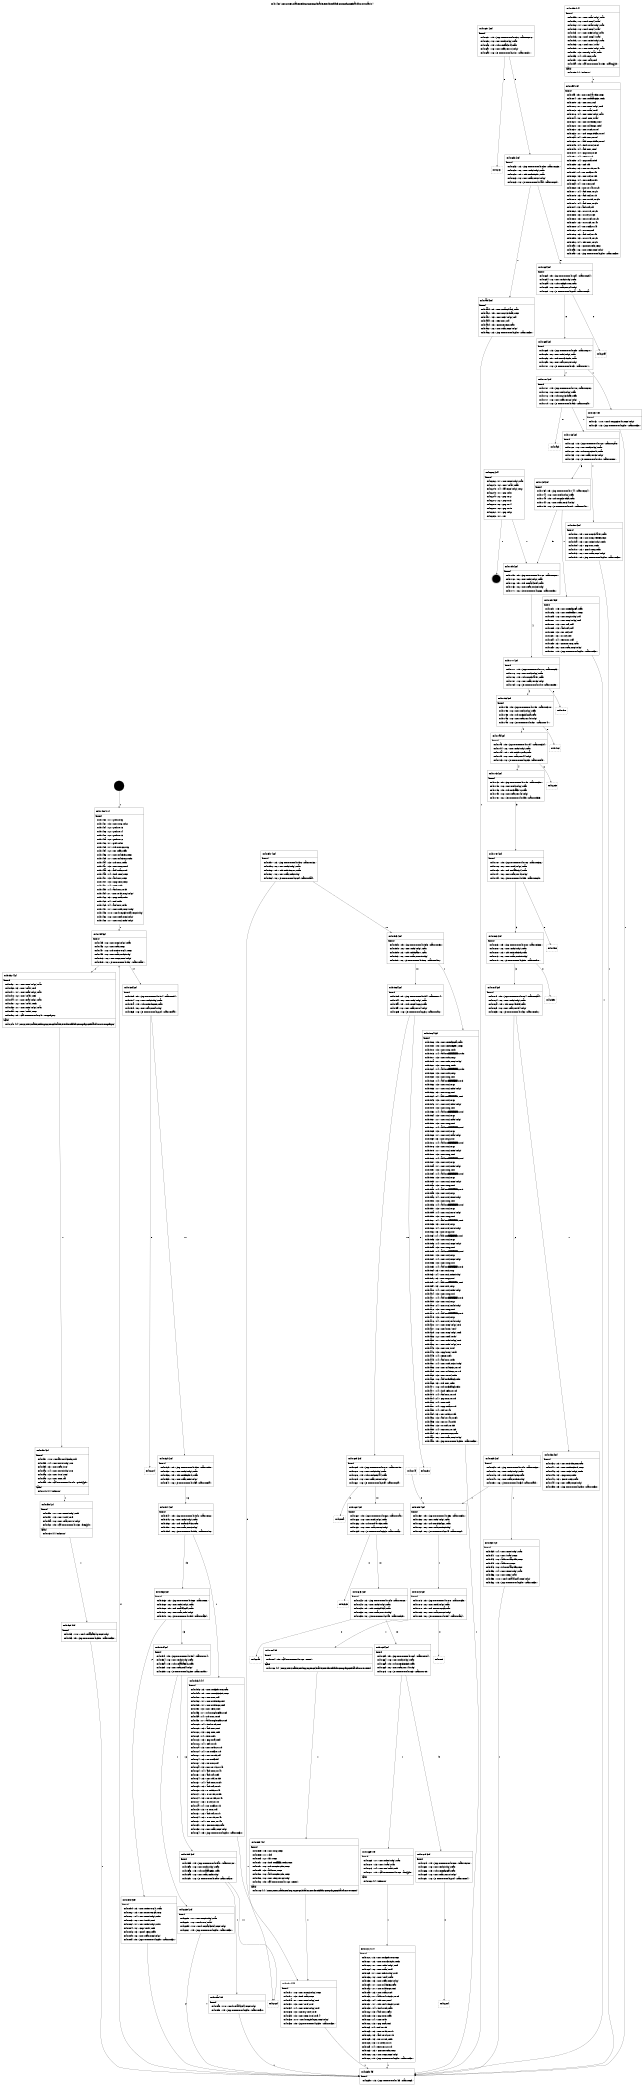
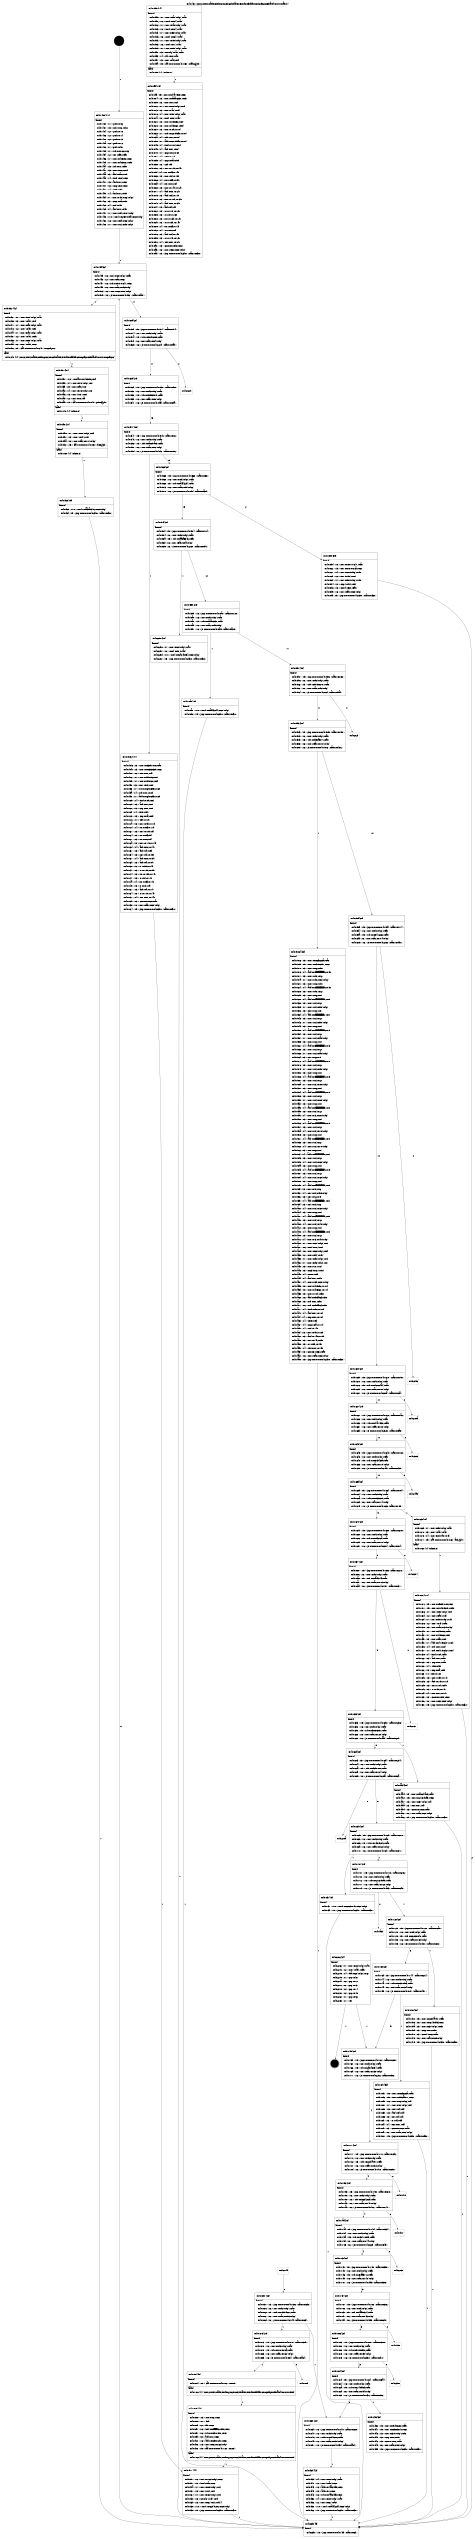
(476, 1495) -> (315, 2370)
none -> (377, 1554)
(249, 1945) -> (264, 648)
